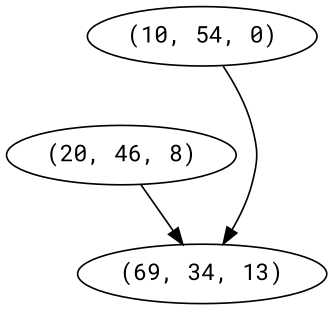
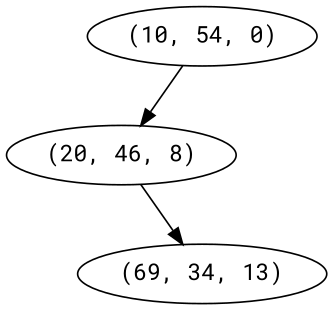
(256, 147) -> (167, 89)
